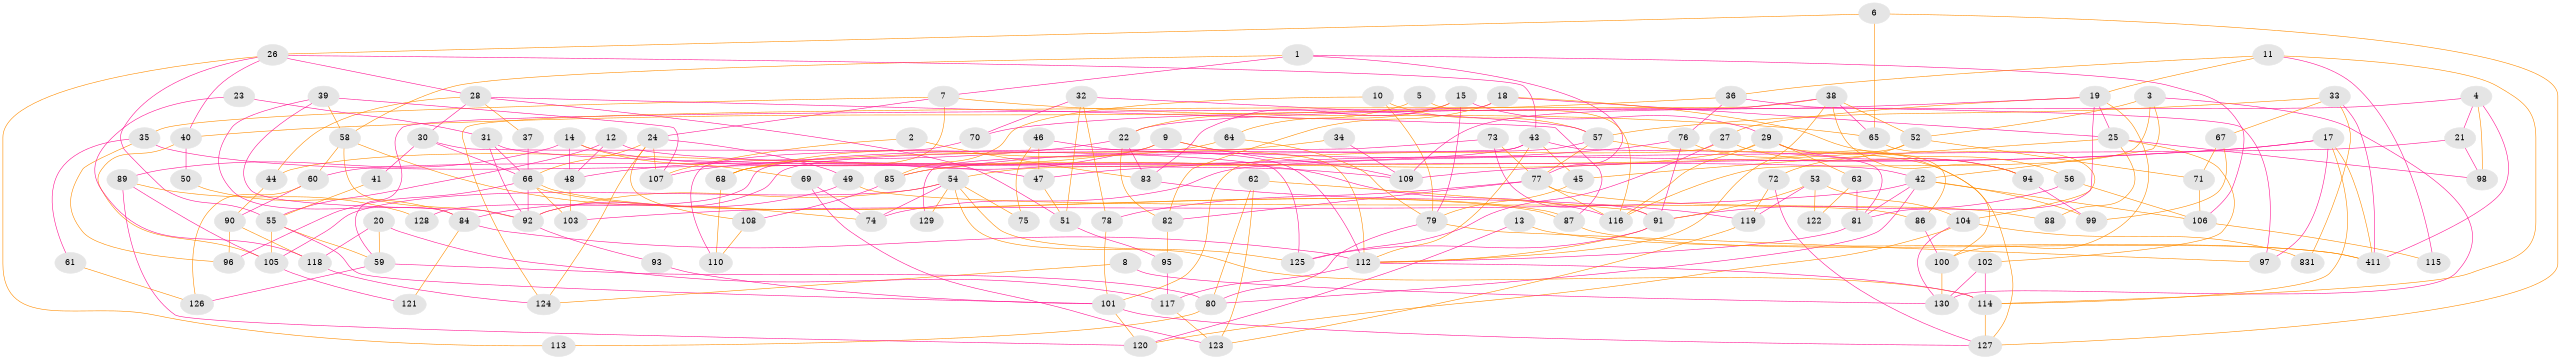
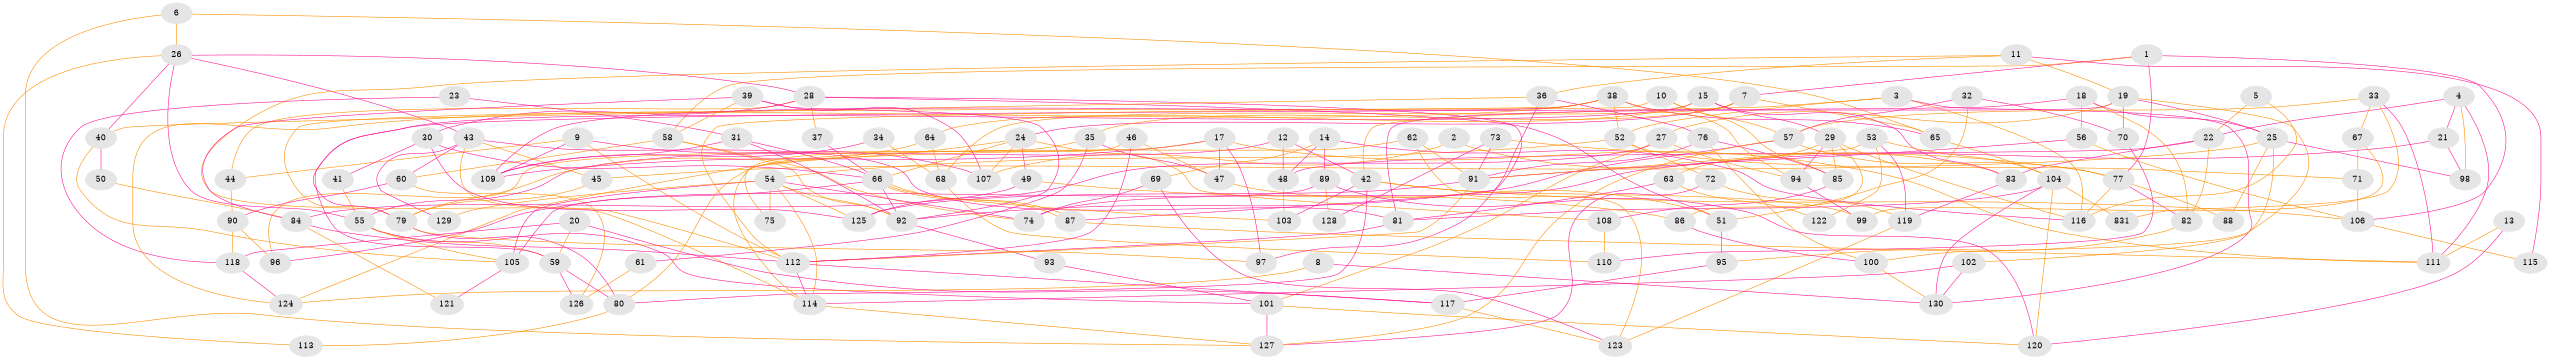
(1894, 197) -> (1728, 208)
(1107, 221) -> none
(2374, 263) -> (2433, 263)
